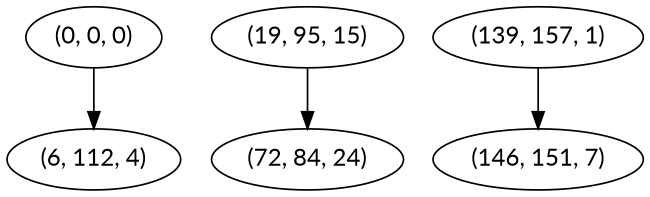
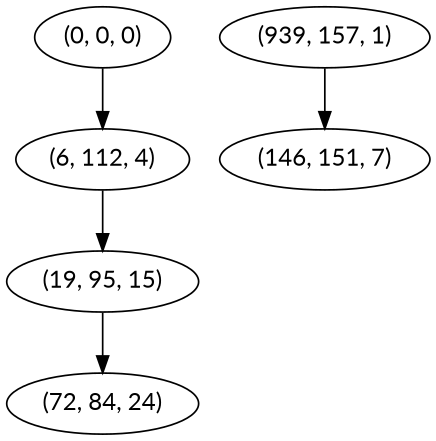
(538, 37) -> (325, 37)
none -> (103, 212)
